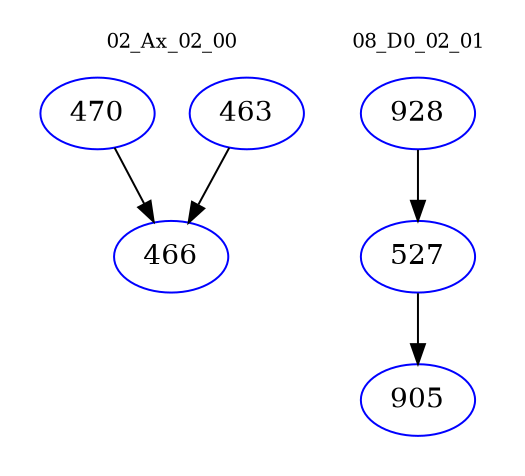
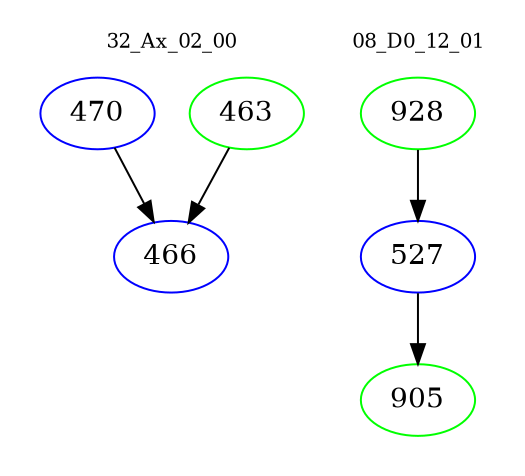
(172, 43) -> (172, 43)
(419, 43) -> (419, 43)
(247, 113) -> (247, 113)
(418, 113) -> (418, 113)
(418, 400) -> (418, 400)
